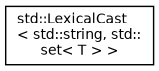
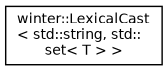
(80, 36) -> (84, 36)
